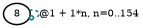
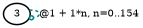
(17, 14) -> (17, 14)
